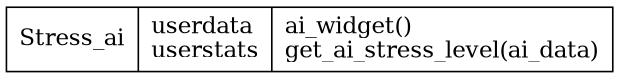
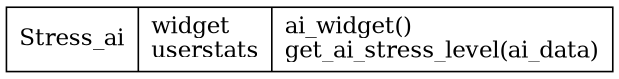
(203, 27) -> (191, 27)
